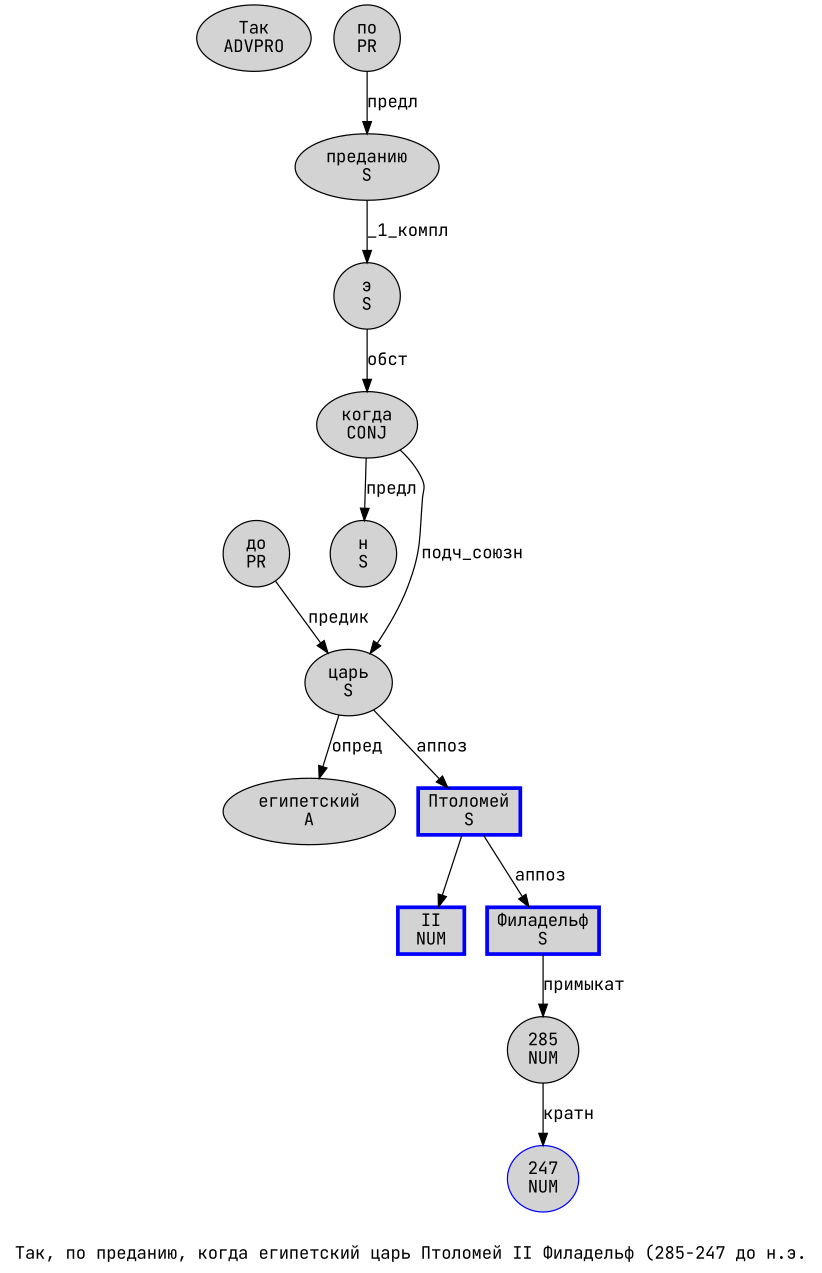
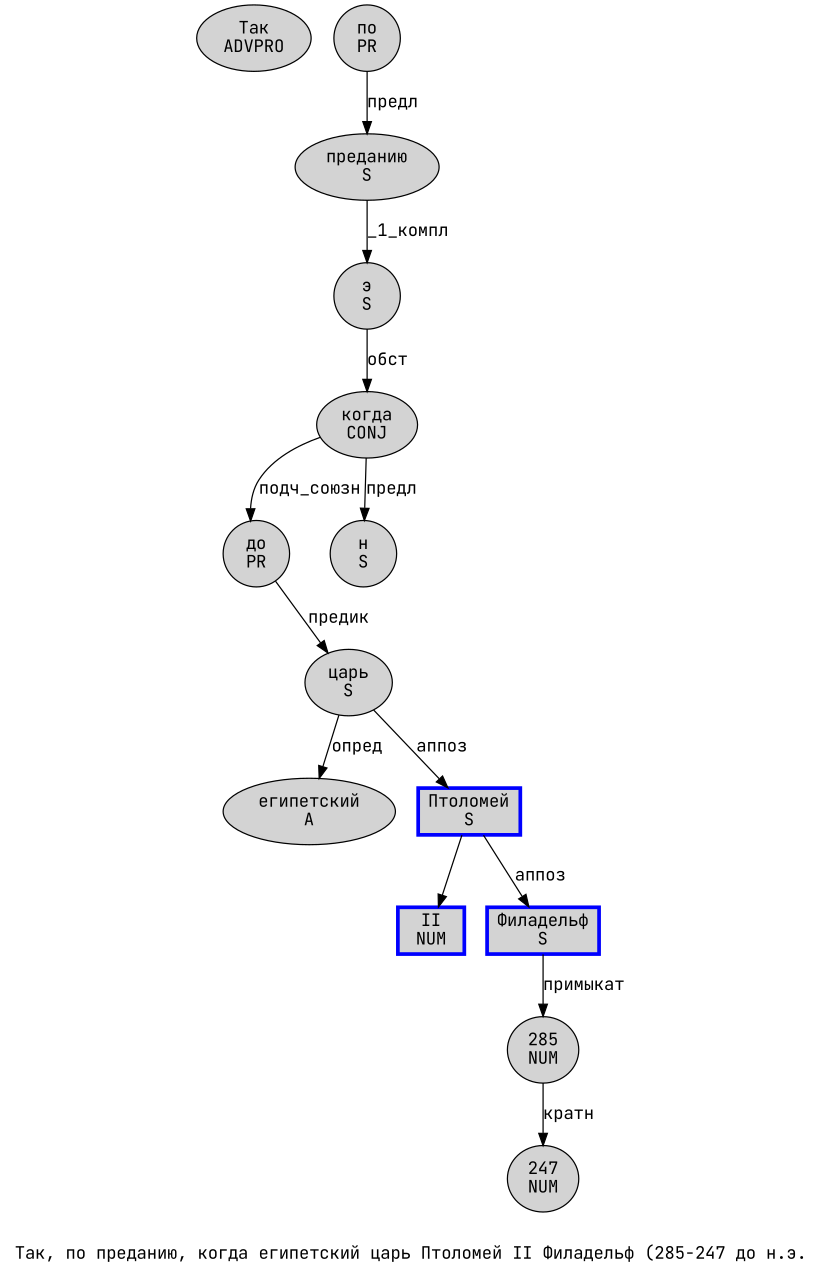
(419, 547) -> (274, 463)
(543, 1179) -> (543, 1179)
